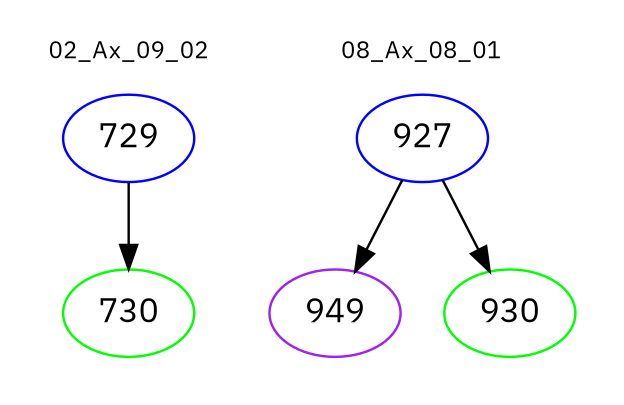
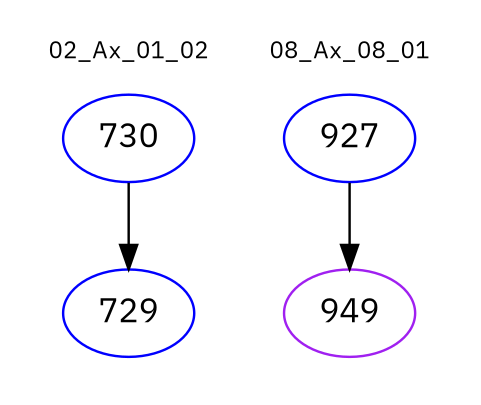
(130, 52) -> (130, 52)
(129, 214) -> (129, 214)
(129, 313) -> (129, 138)
(510, 313) -> none
